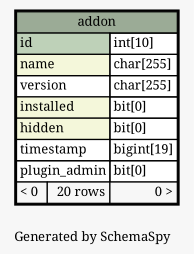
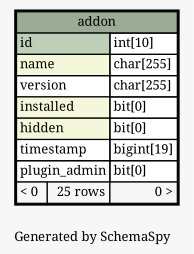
(82, 192) -> (82, 192)
